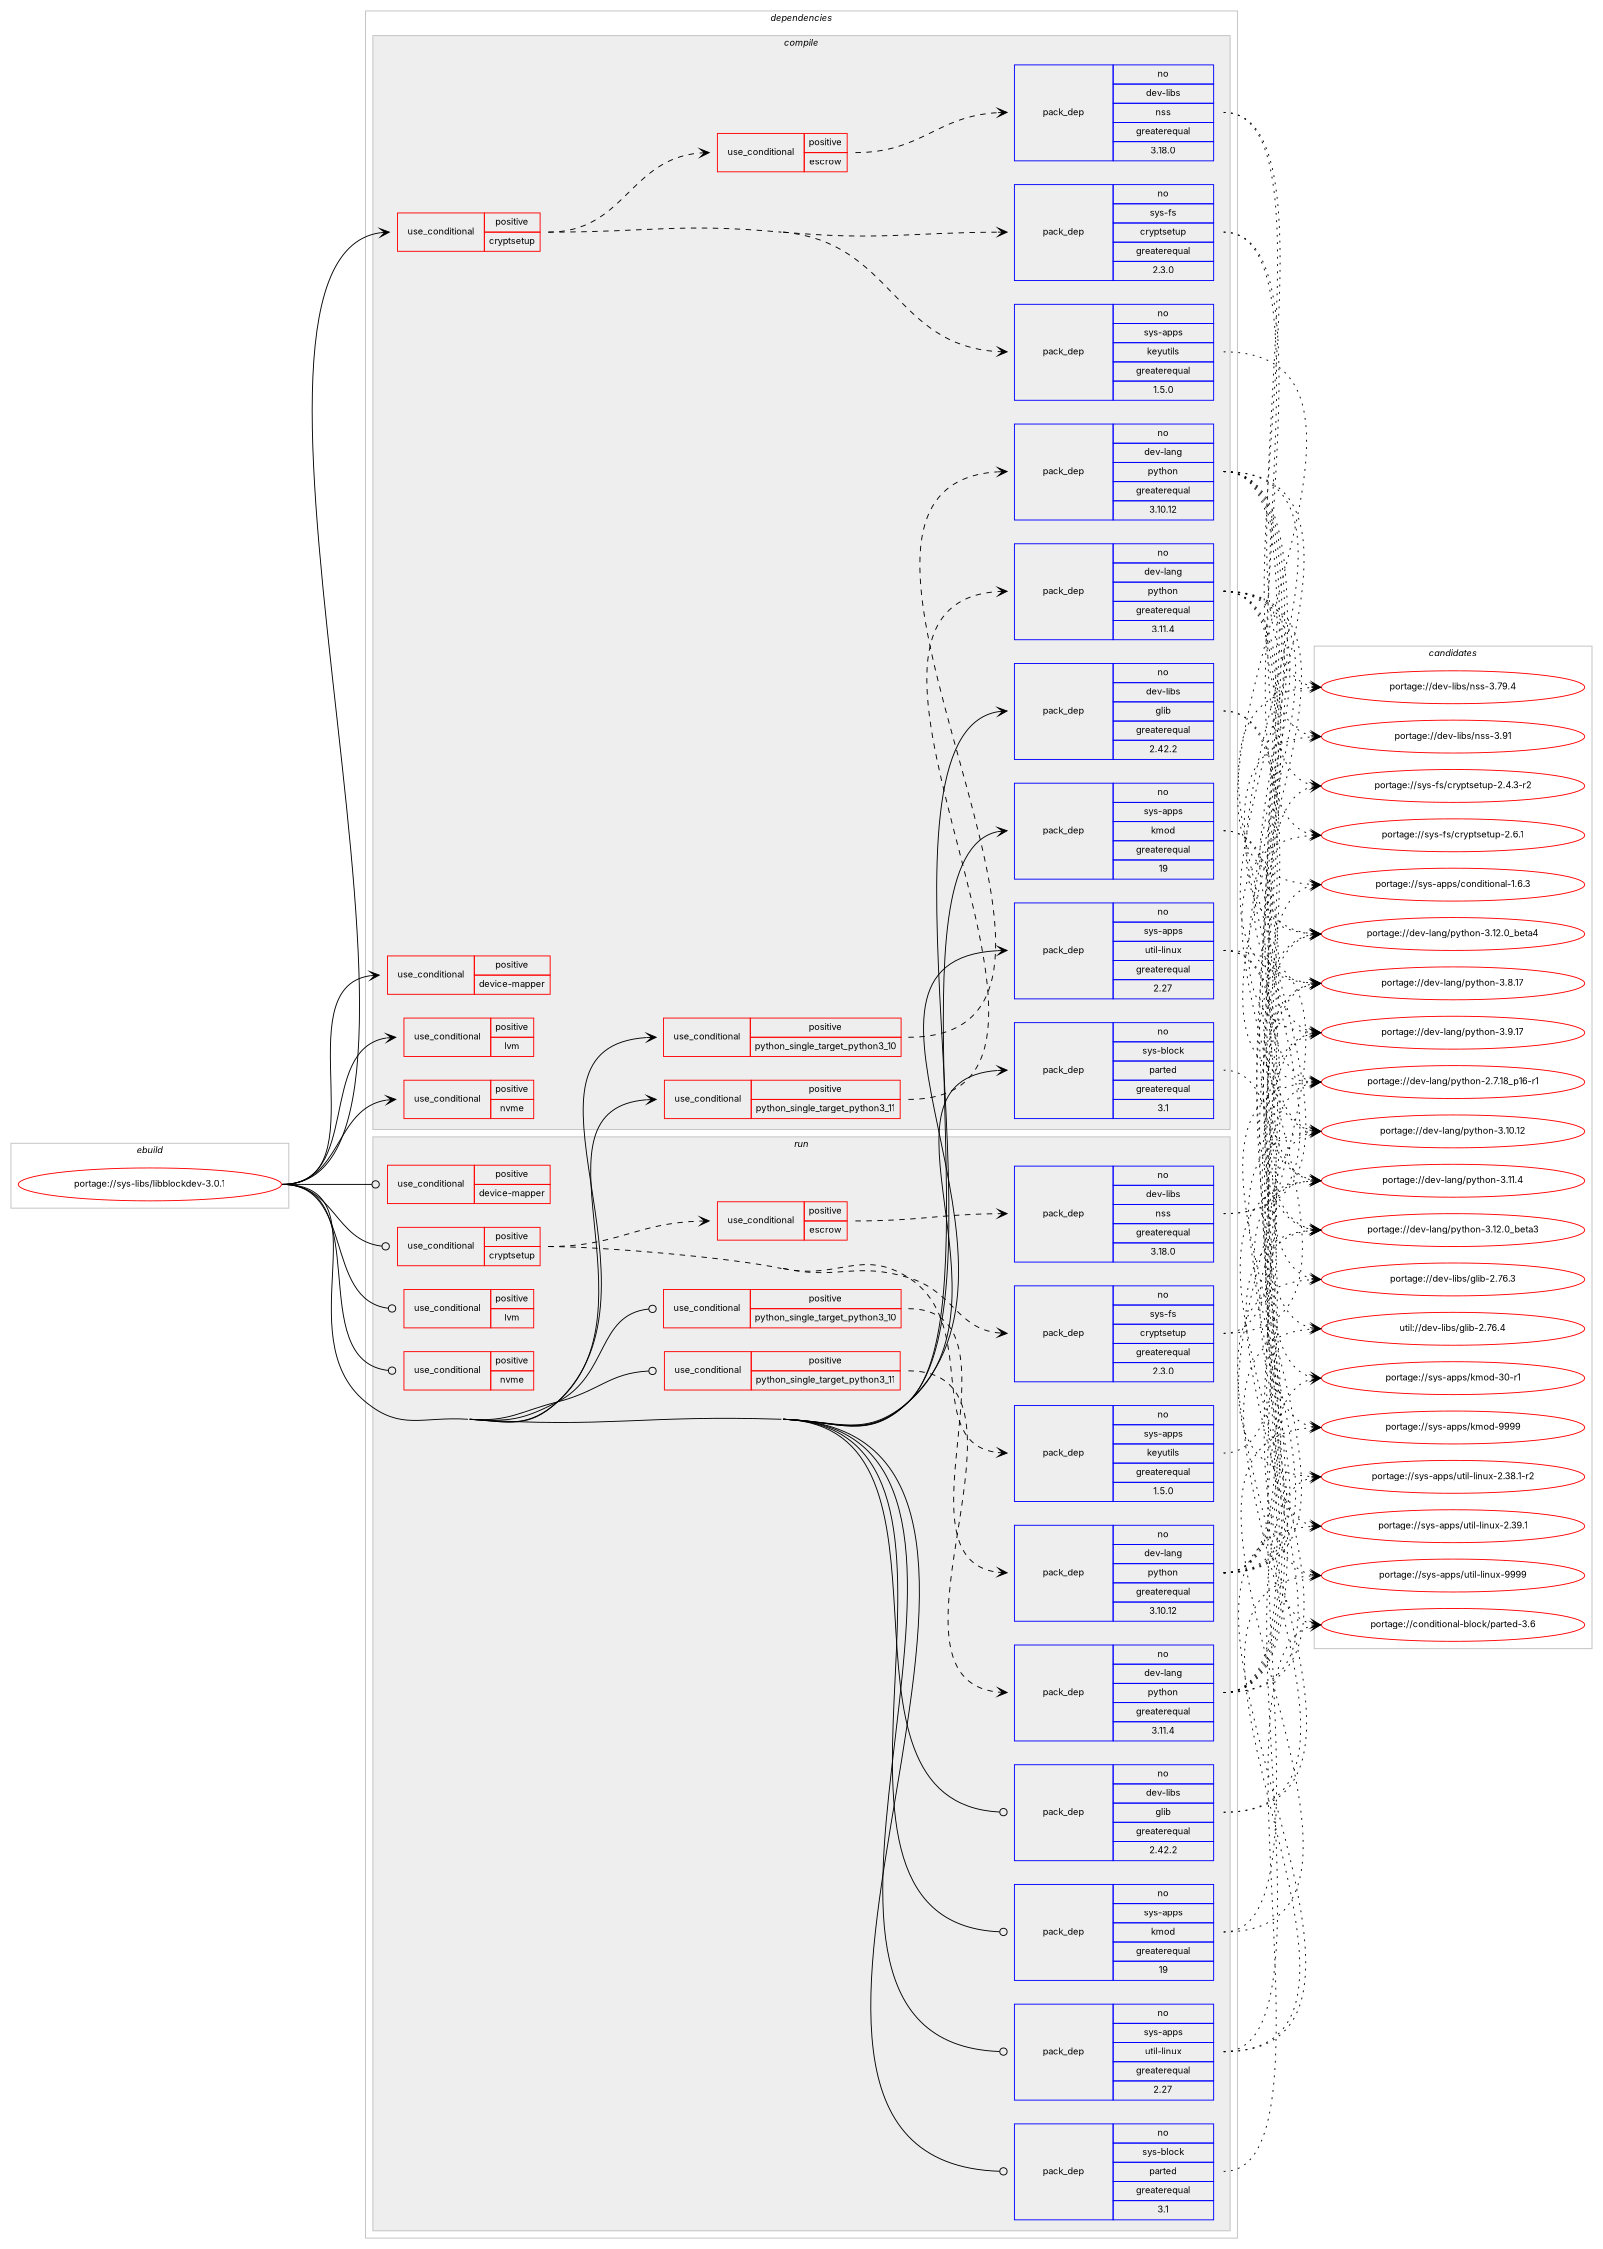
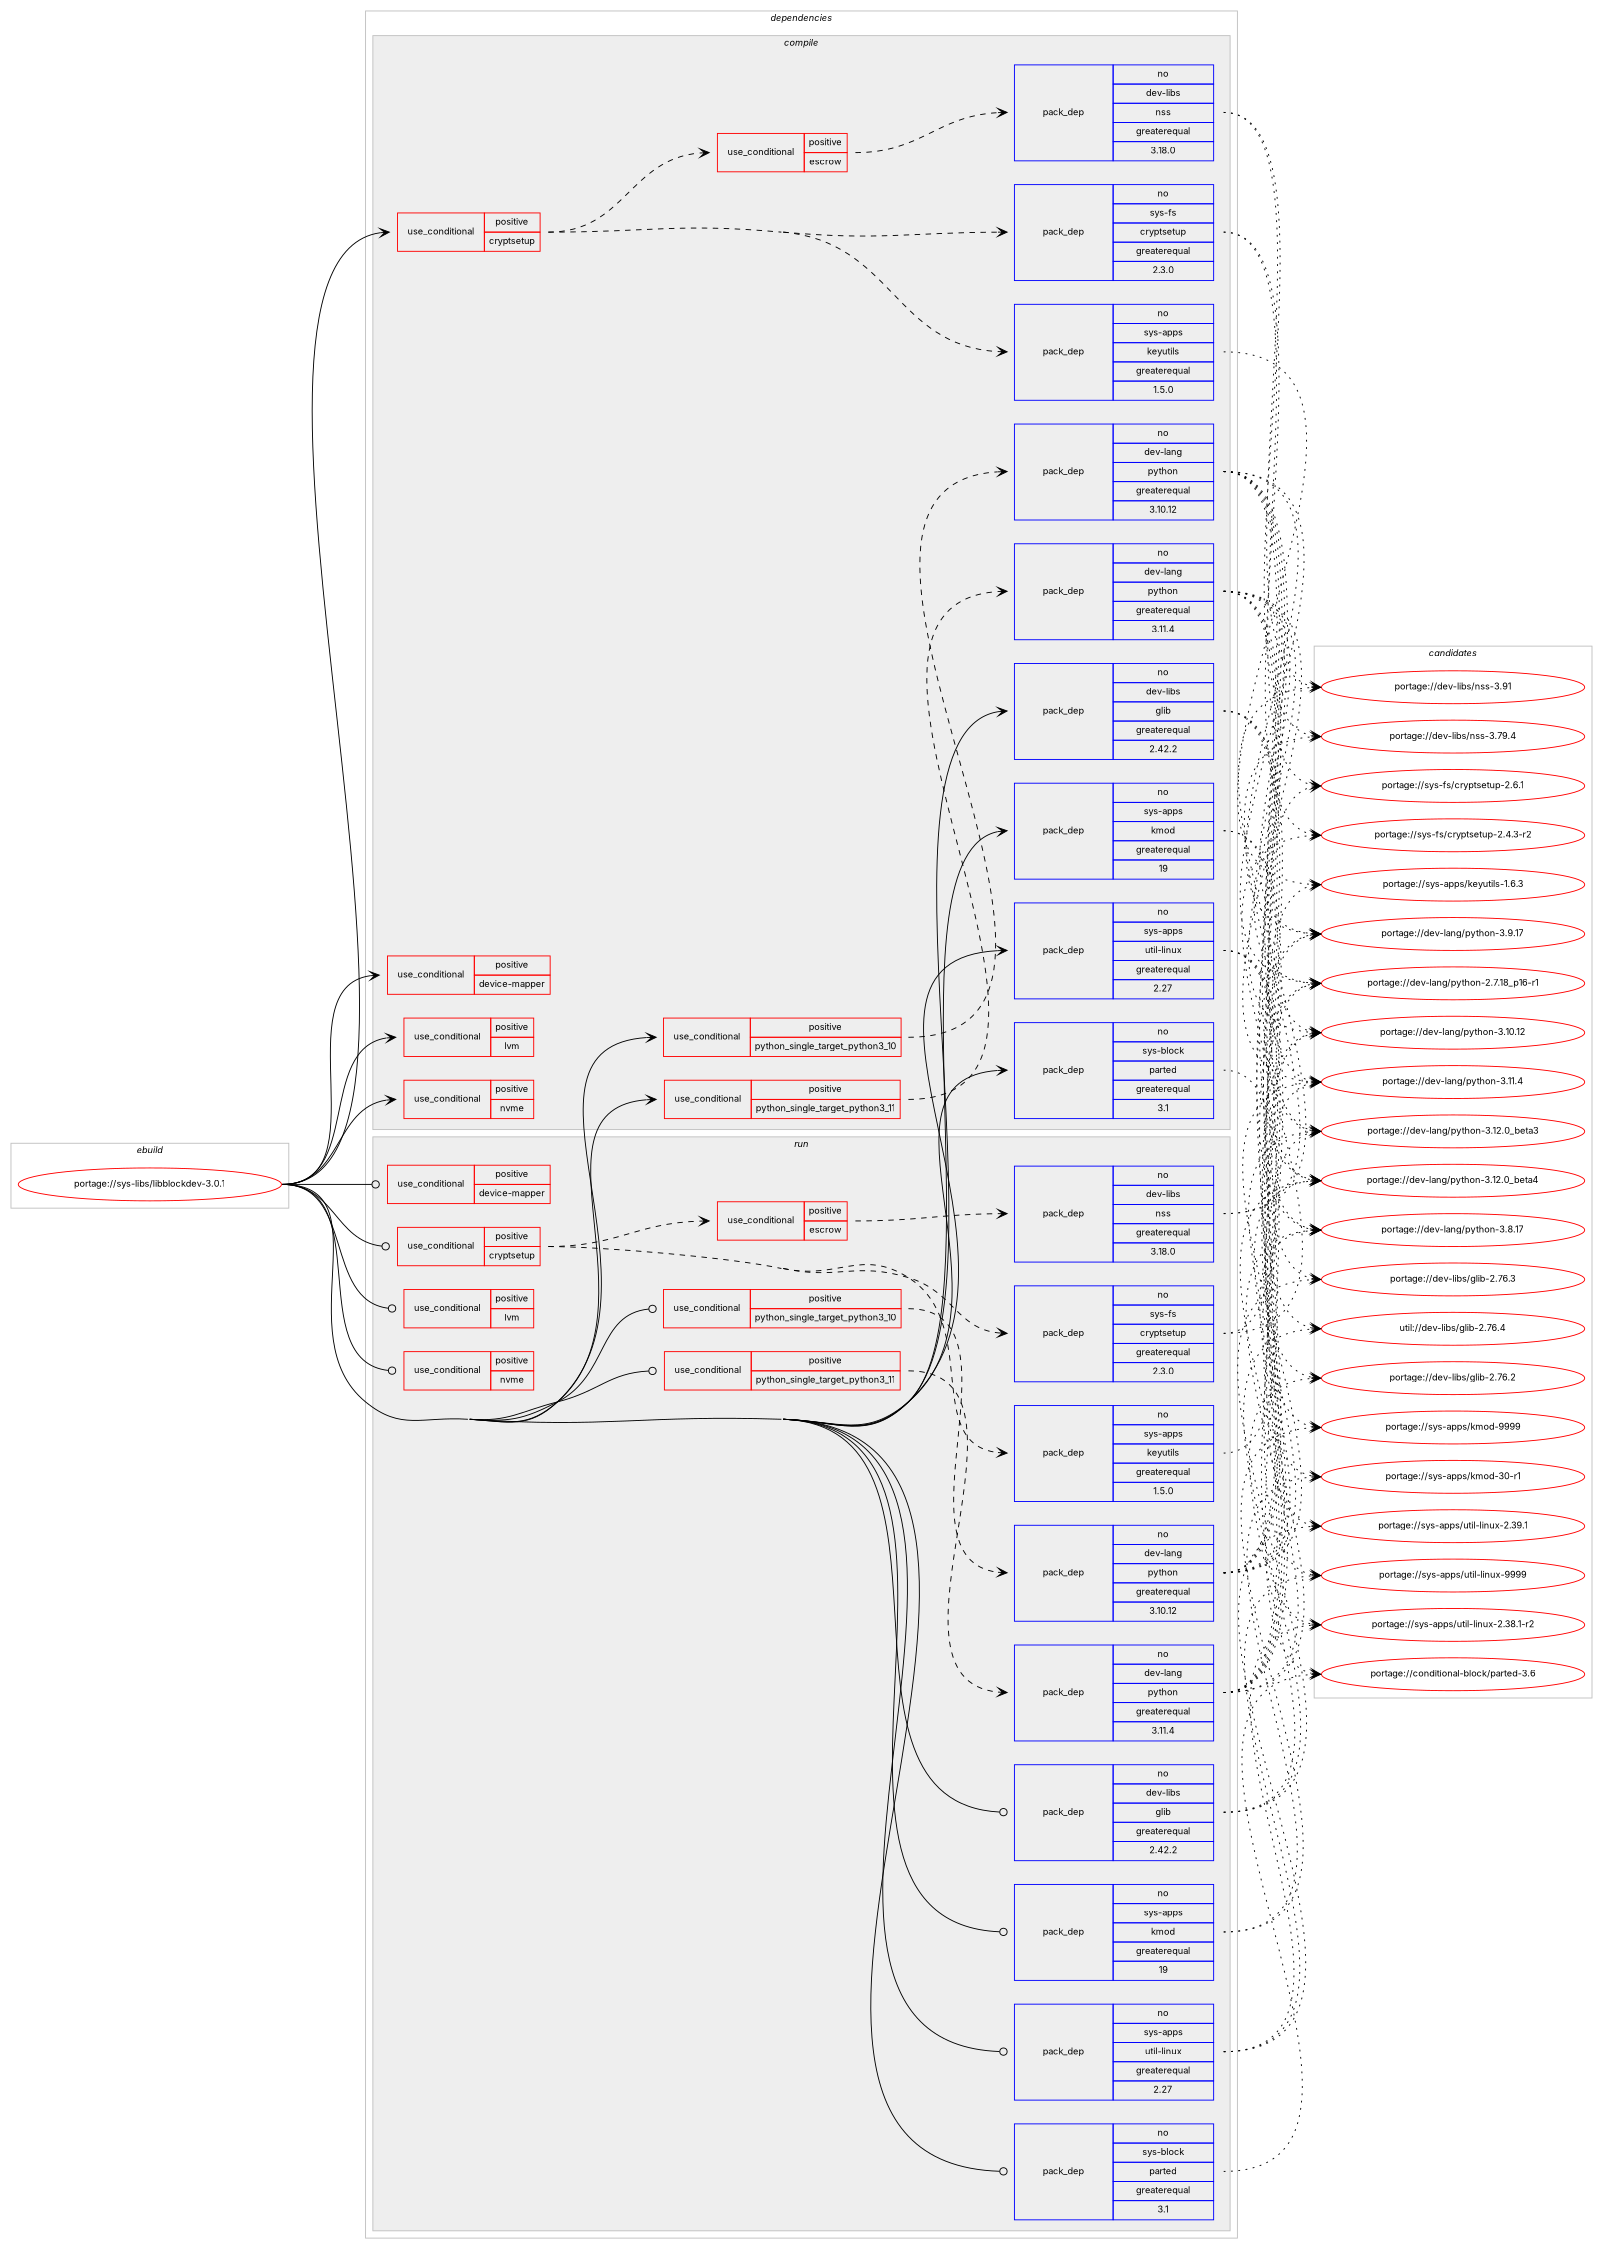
(1453, 885) -> (1453, 885)
none -> (1453, 1378)
